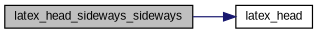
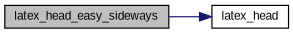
(99, 17) -> (87, 17)
